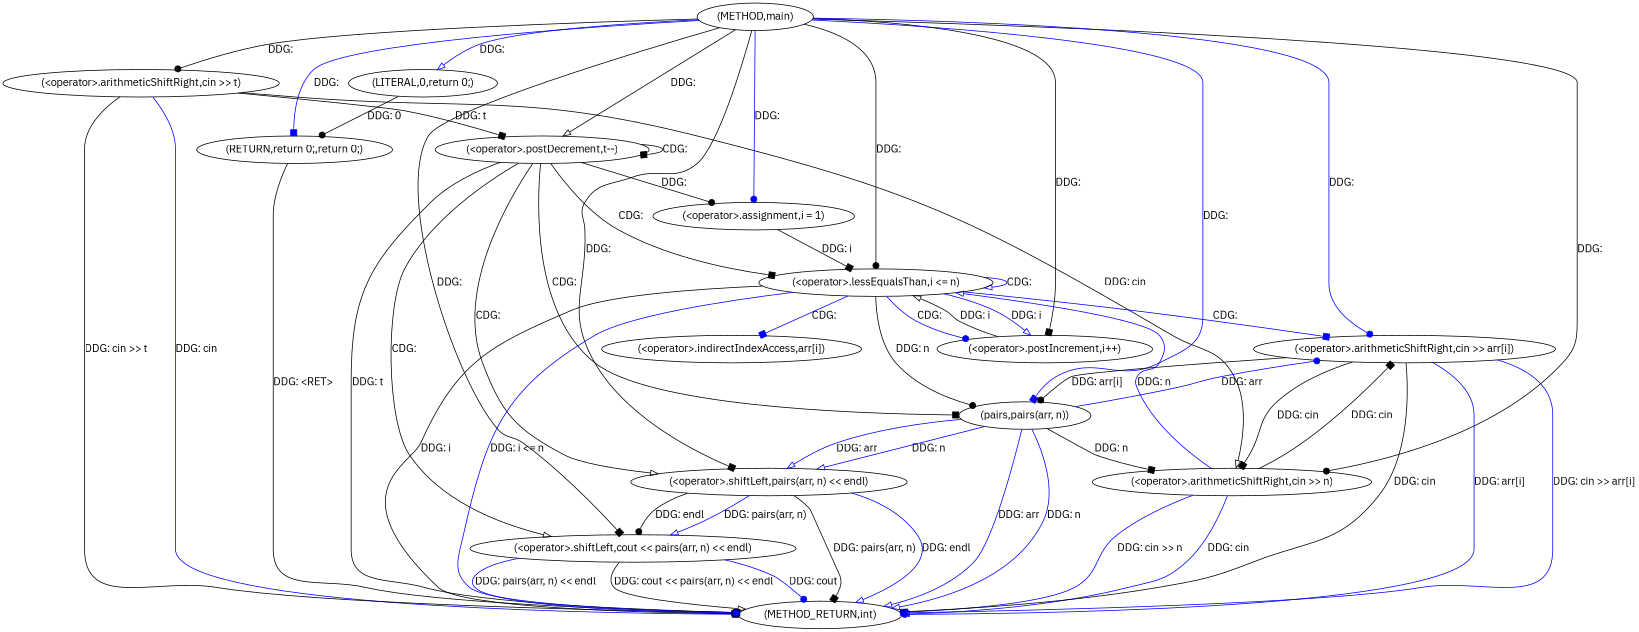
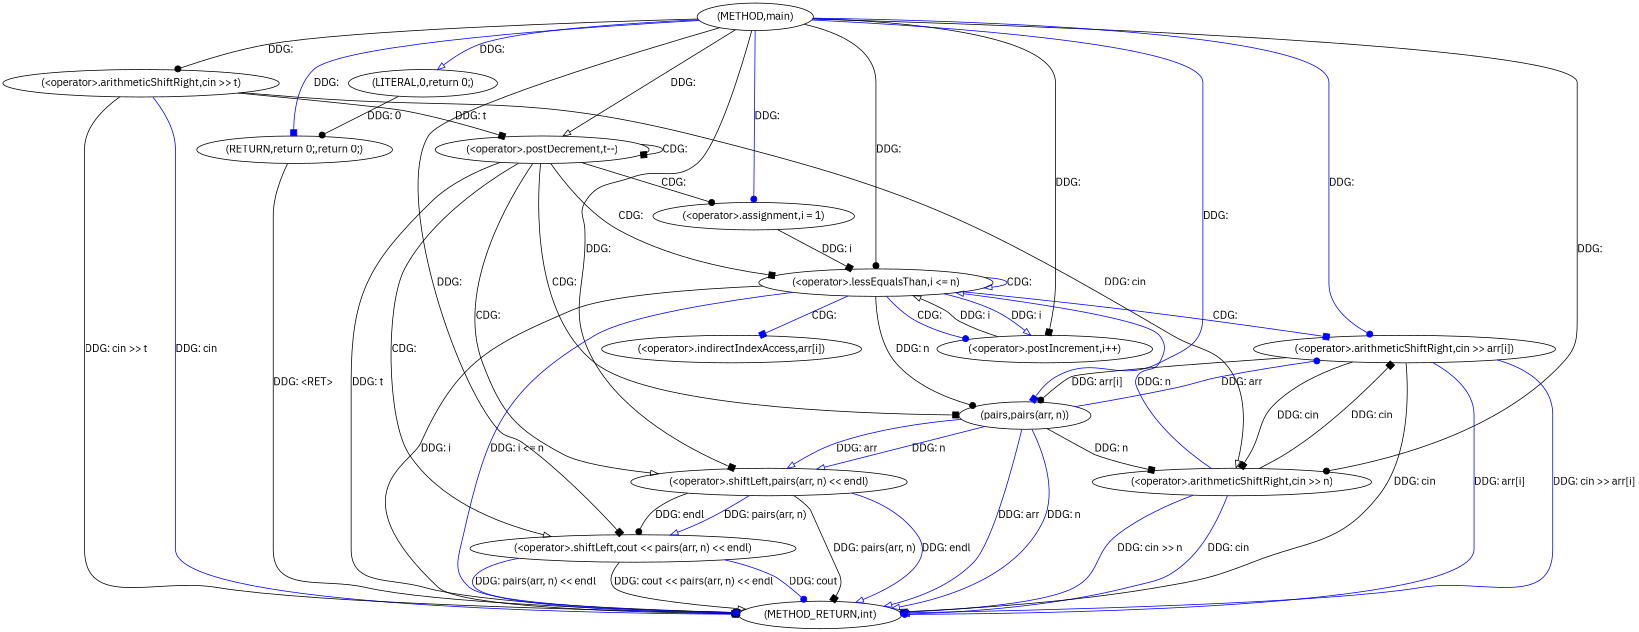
(675, 183) -> (675, 183)
